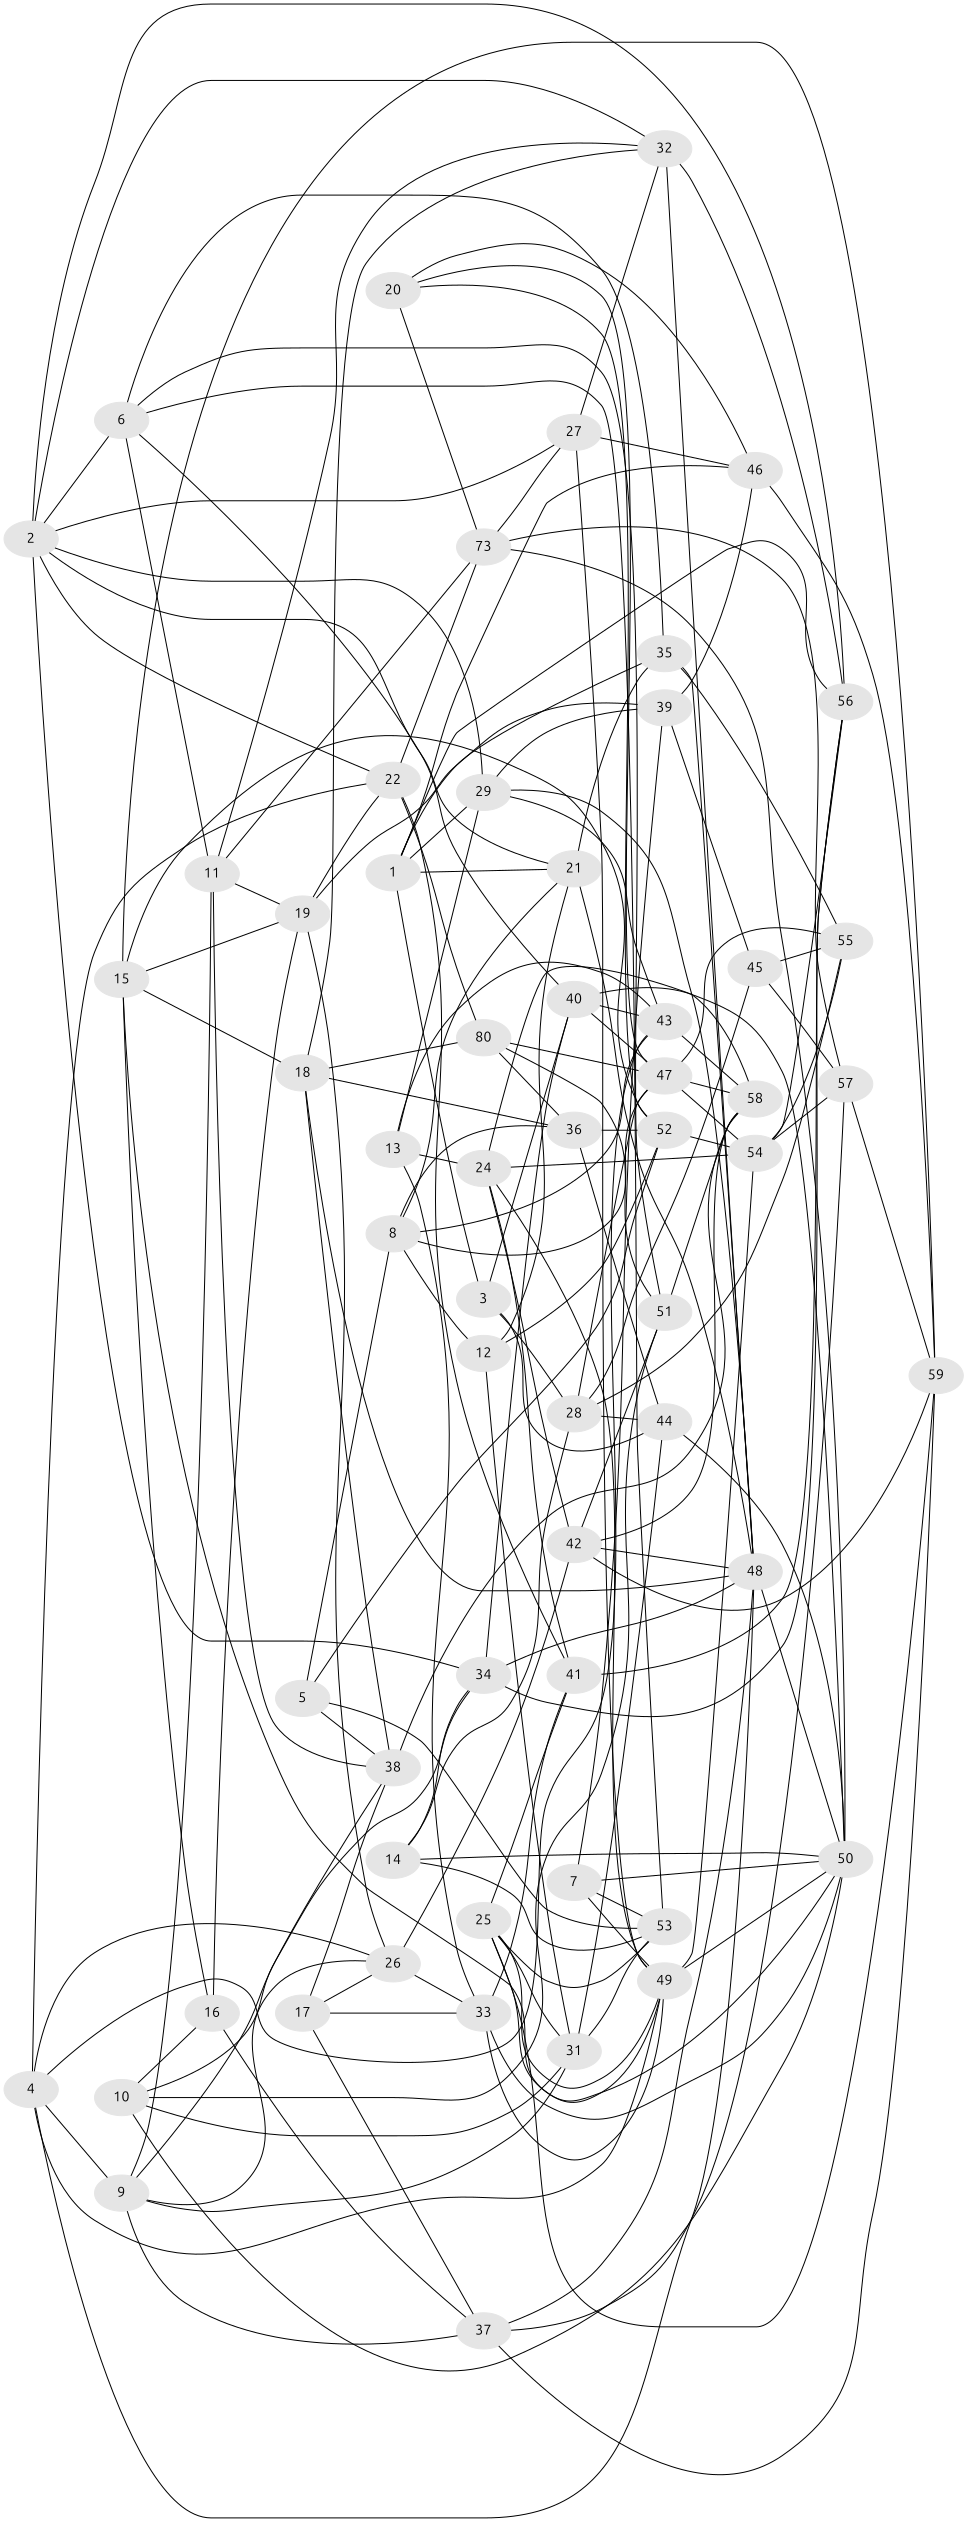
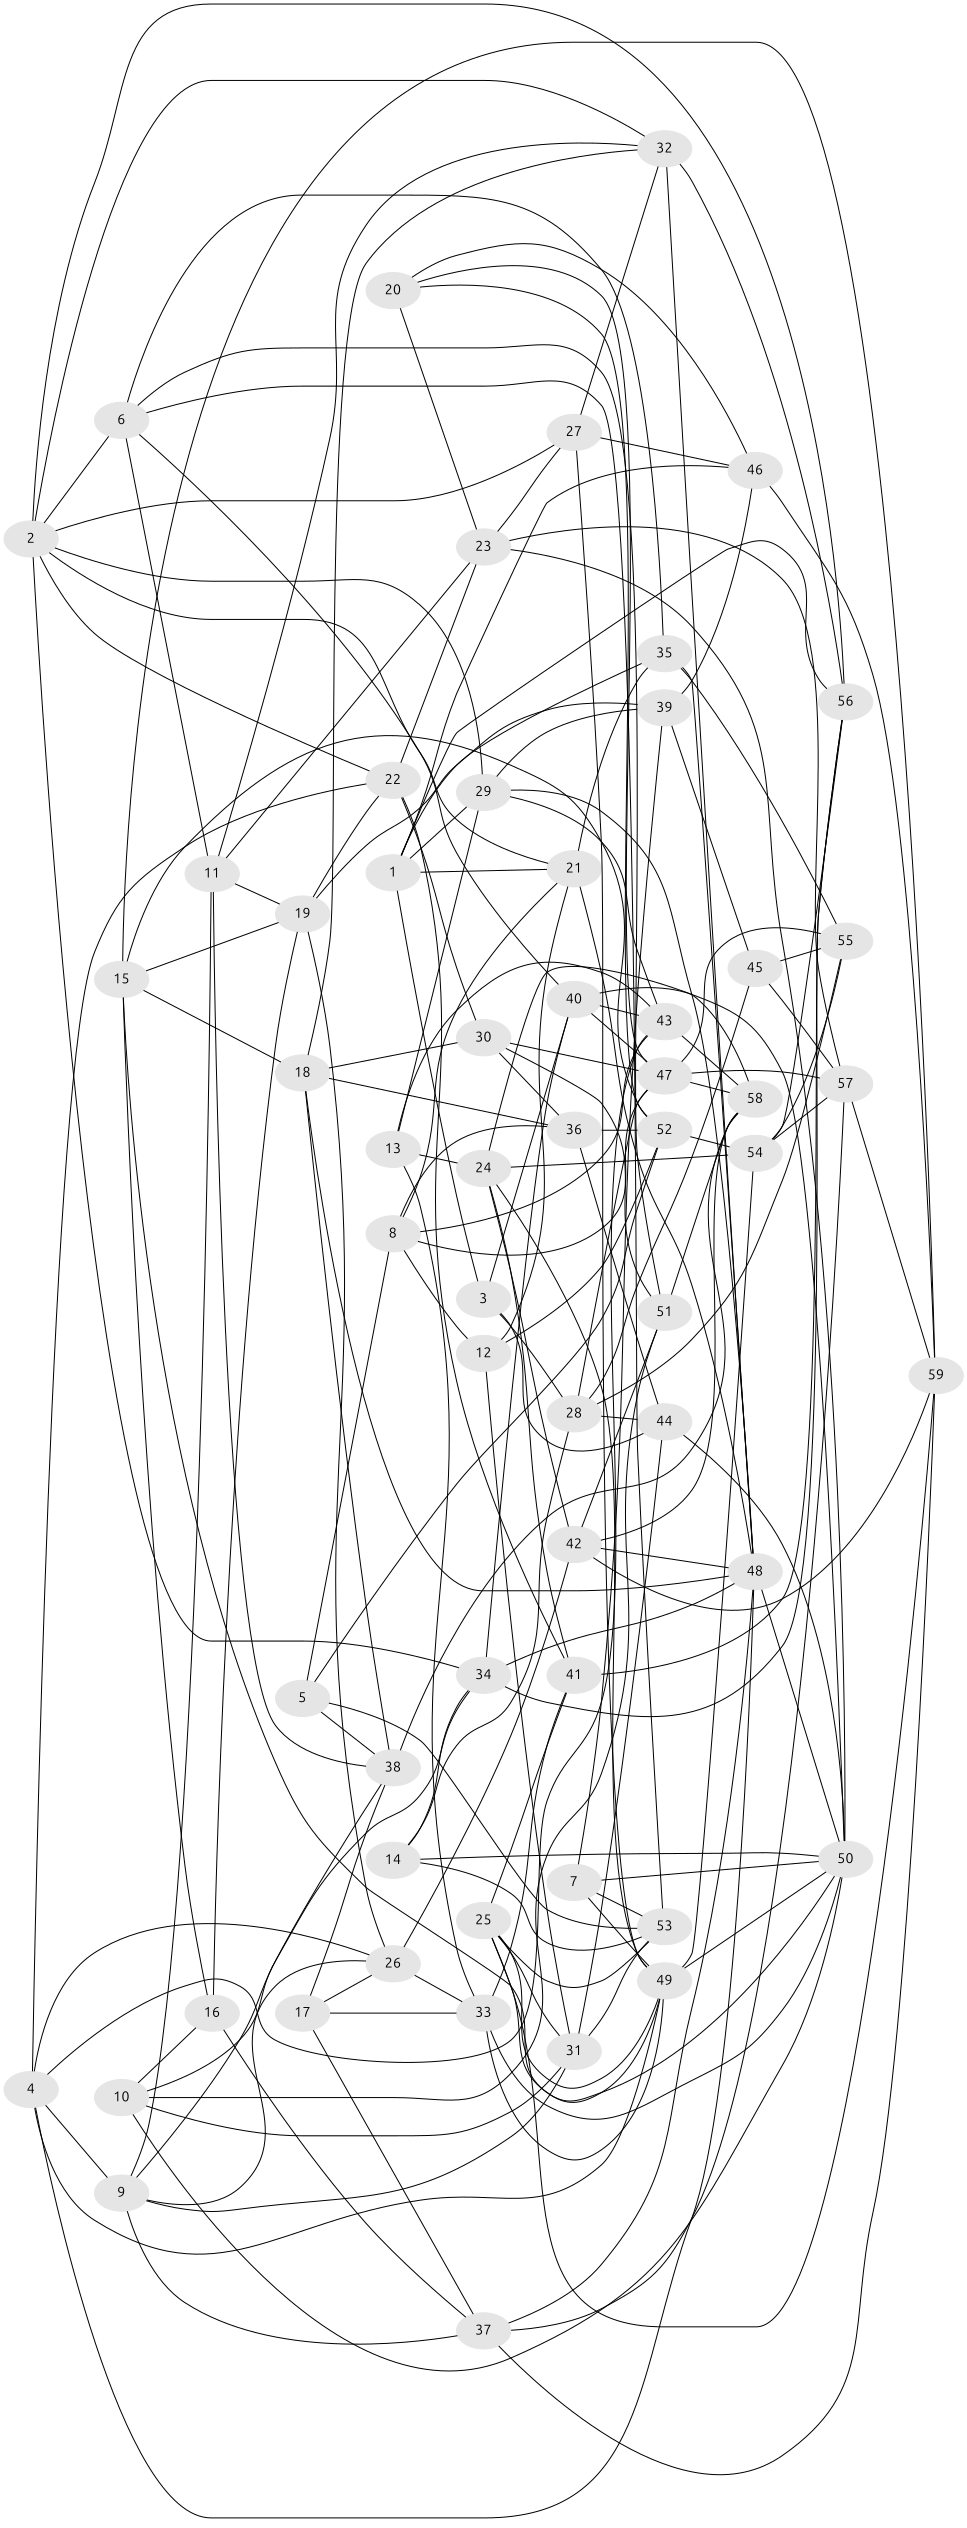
(484, 547) -> (484, 547)
(484, 1038) -> (484, 1038)
(703, 1109) -> (756, 1071)
